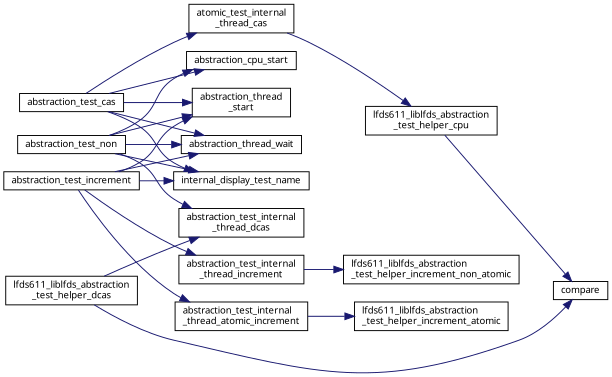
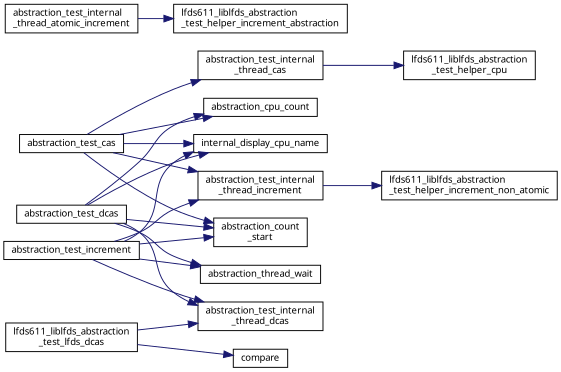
(241, 19) -> (260, 65)
(241, 61) -> (260, 107)
(241, 103) -> (260, 232)
(152, 122) -> (151, 161)
(72, 145) -> (72, 214)
(241, 181) -> (260, 144)
(505, 205) -> none
(124, 249) -> (143, 281)
(72, 291) -> (72, 337)
(431, 316) -> (260, 19)
